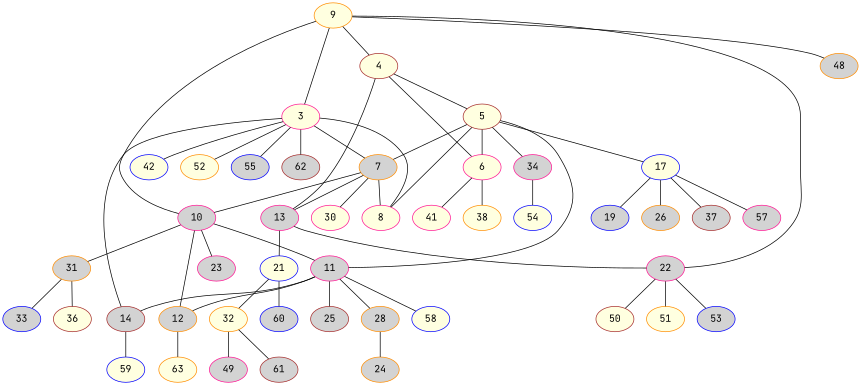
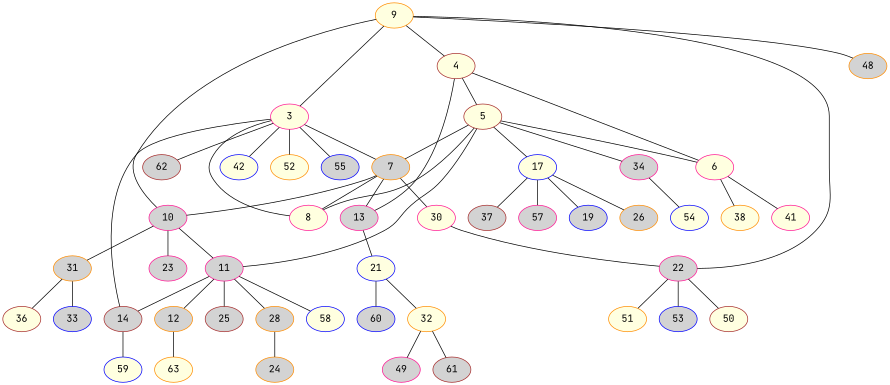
(451, 258) -> (554, 252)
(187, 268) -> none
